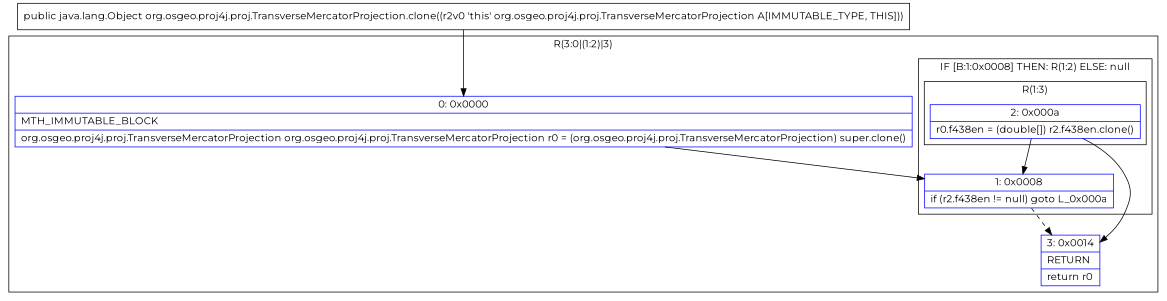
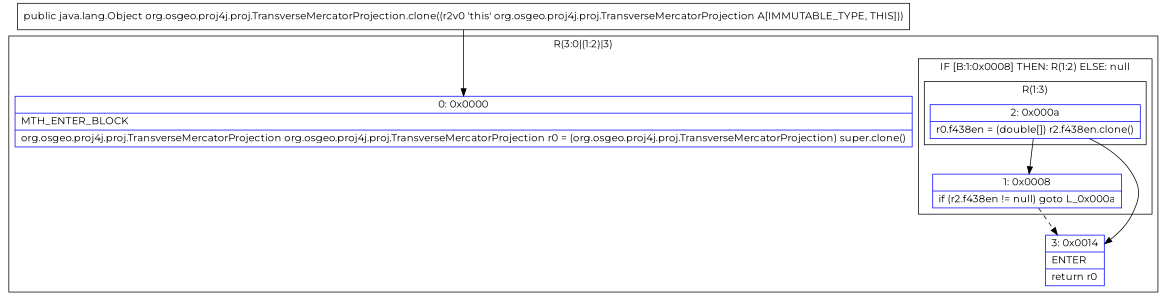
(90, 121) -> (75, 121)
(791, 162) -> none
(1069, 260) -> (1069, 260)
